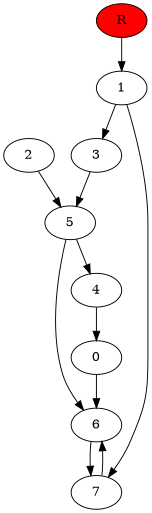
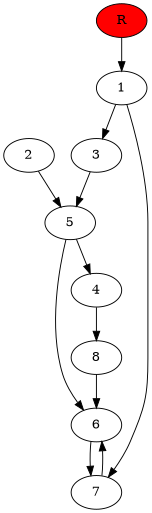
(96, 358) -> (96, 358)
